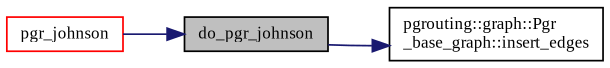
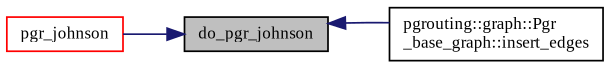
(350, 45) -> (367, 23)
